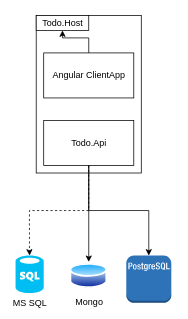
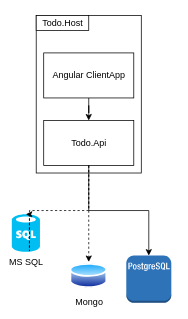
(89, 45) -> (89, 112)
(89, 234) -> (89, 234)
(29, 274) -> (26, 233)
